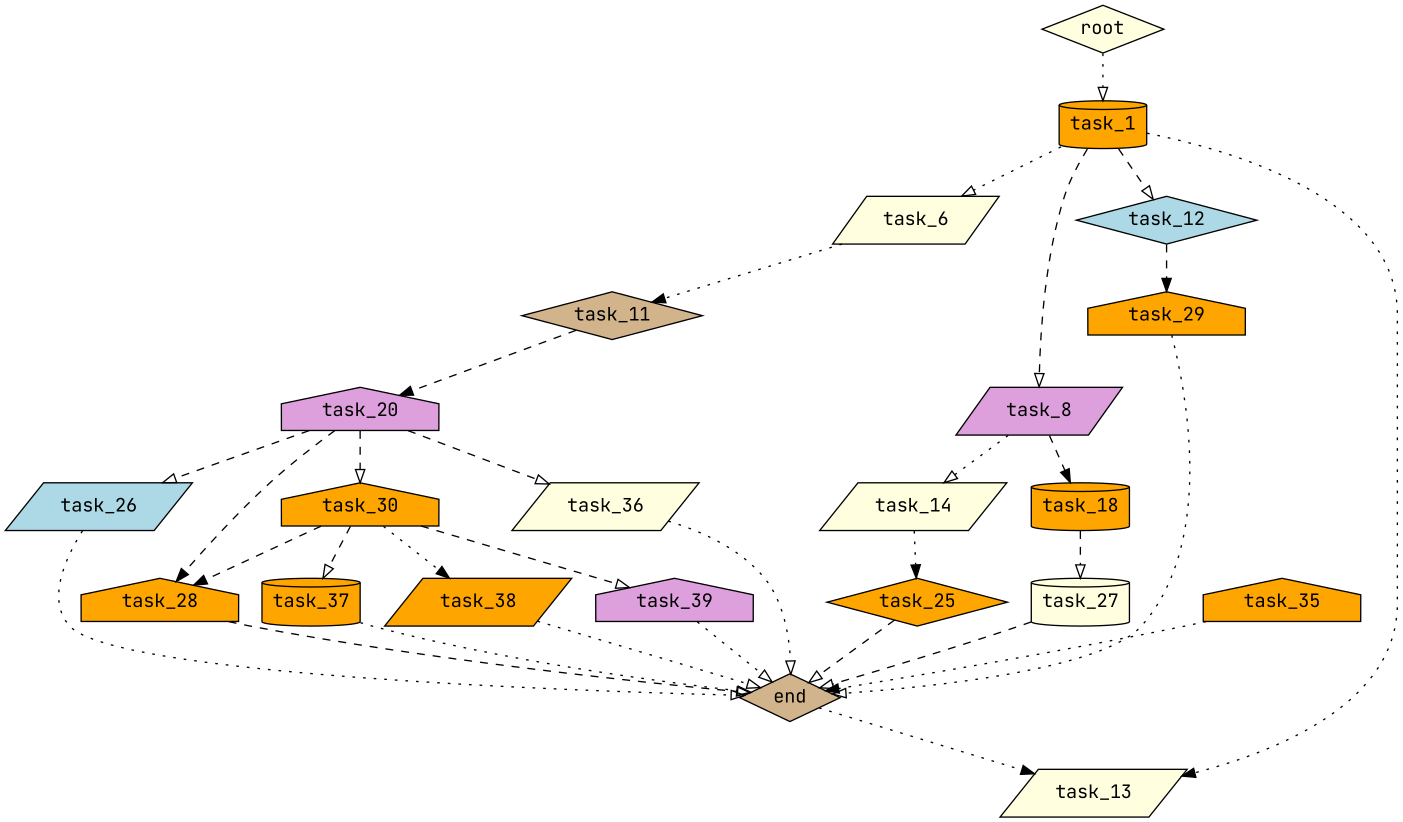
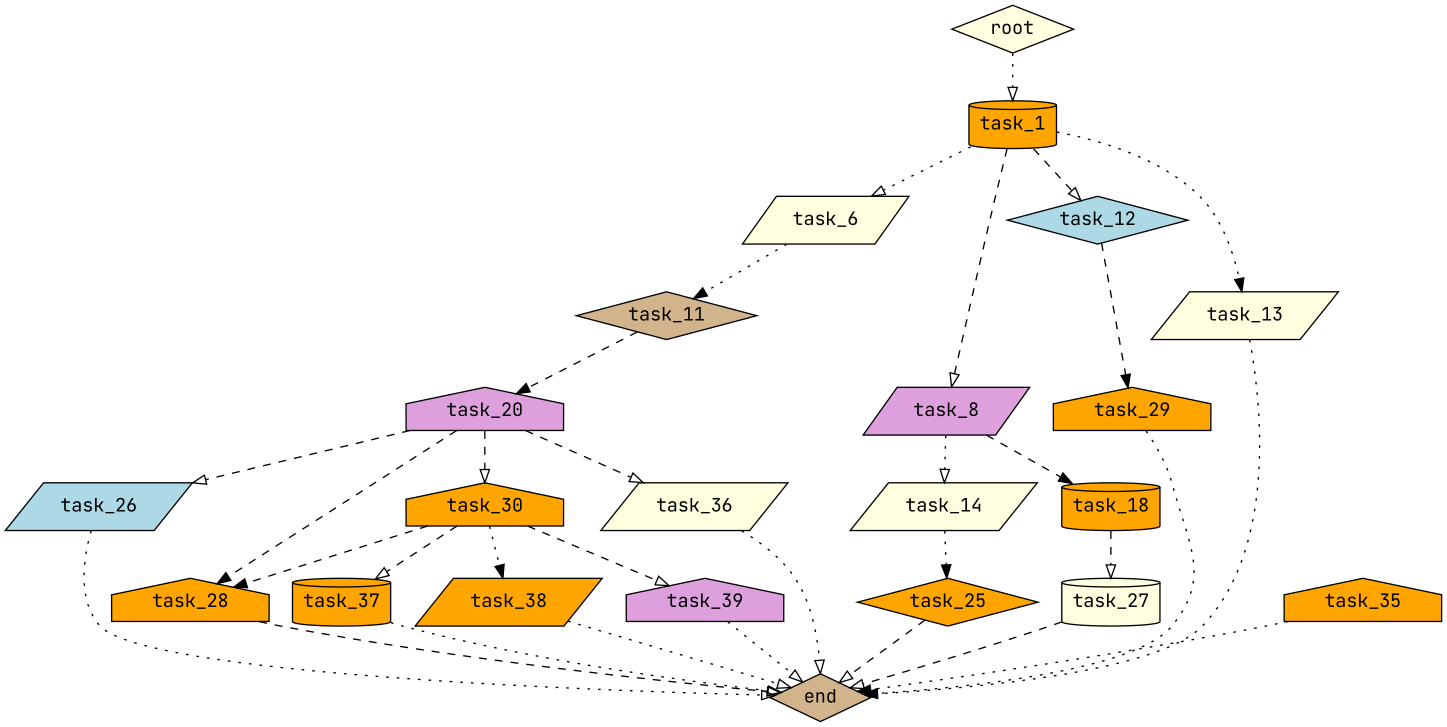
(920, 739) -> (1201, 627)
